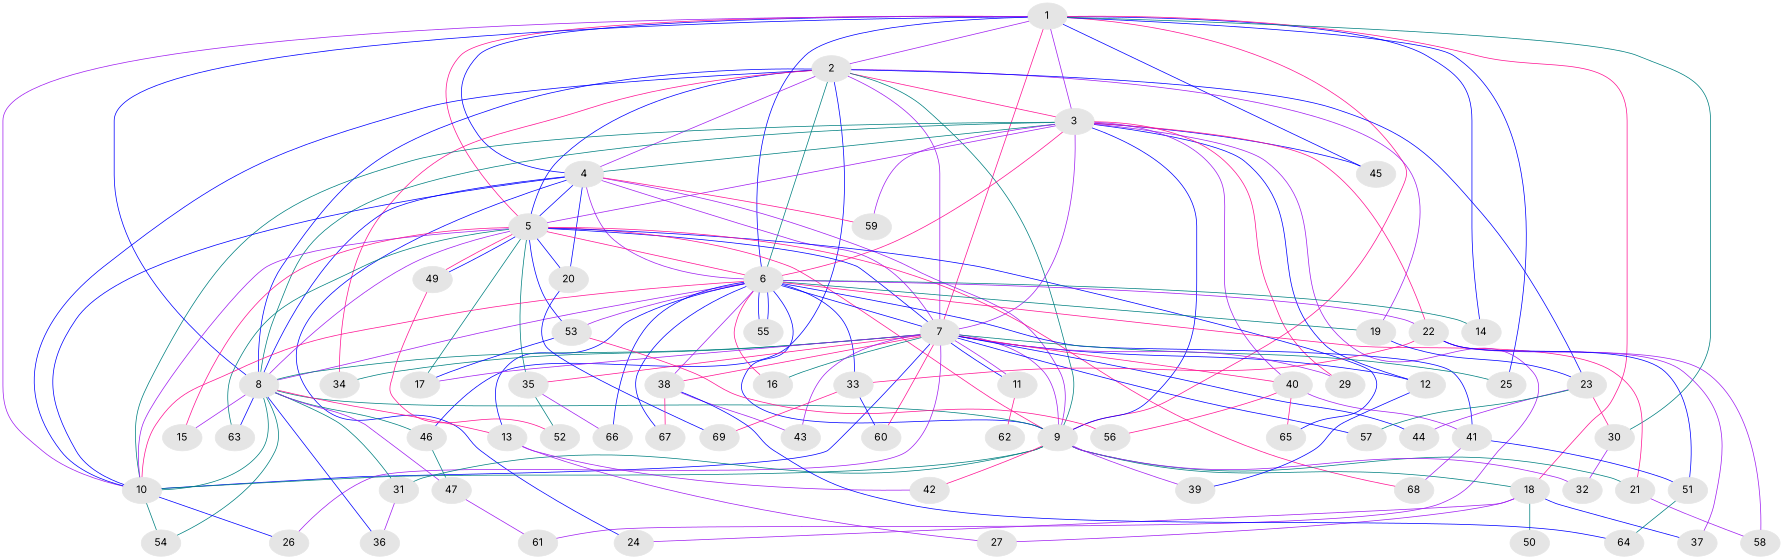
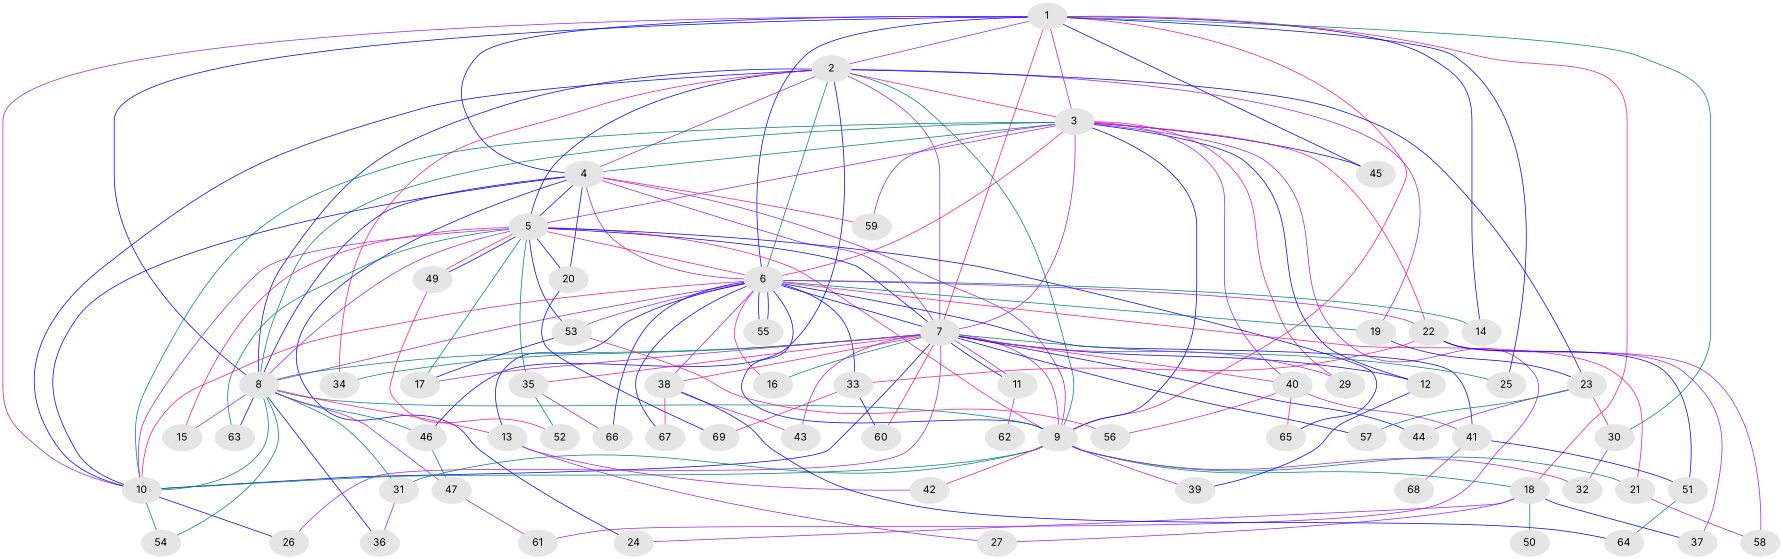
(499, 41) -> none
(904, 273) -> none
